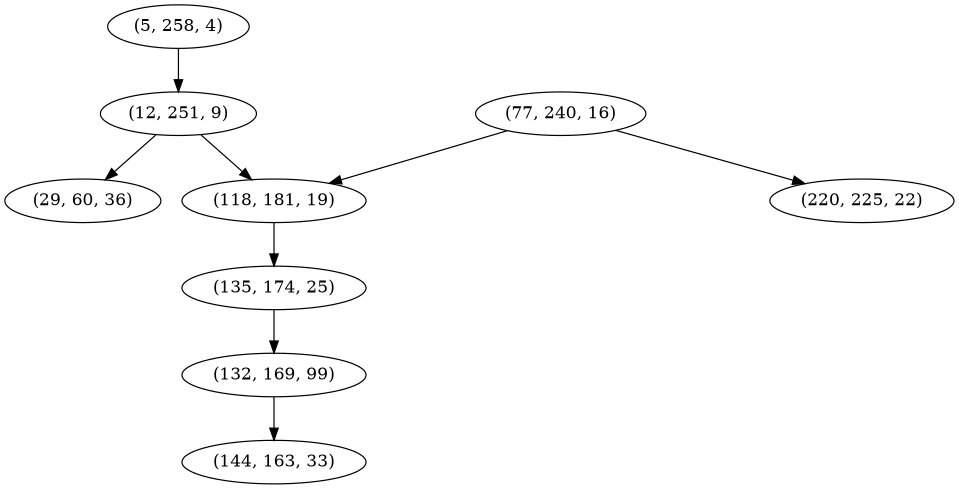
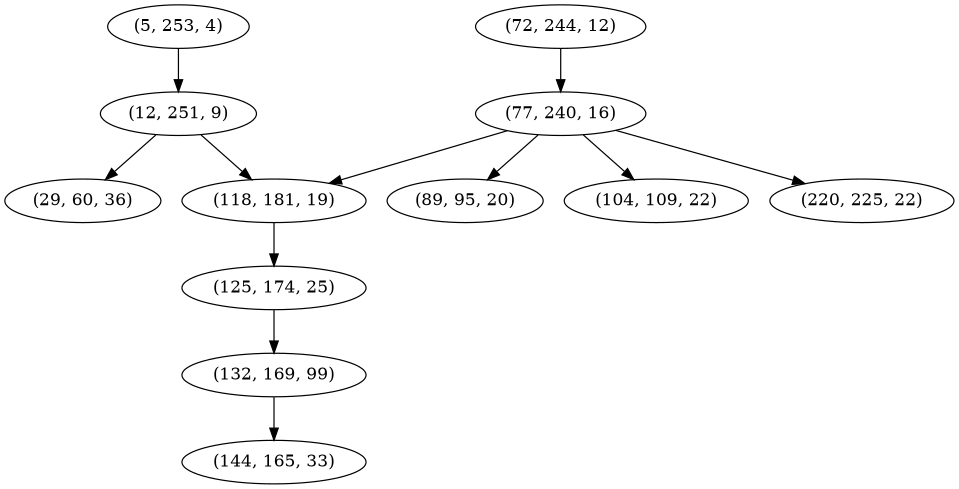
(178, 27) -> (178, 27)
none -> (561, 27)
none -> (465, 201)
none -> (656, 201)
(274, 288) -> (274, 288)
(274, 462) -> (274, 462)
